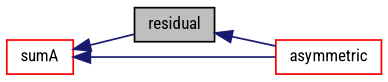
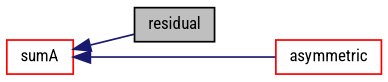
(254, 41) -> none
